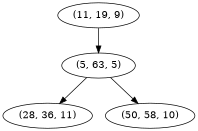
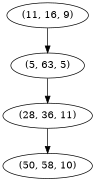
(99, 15) -> (48, 15)
(122, 88) -> (48, 137)
